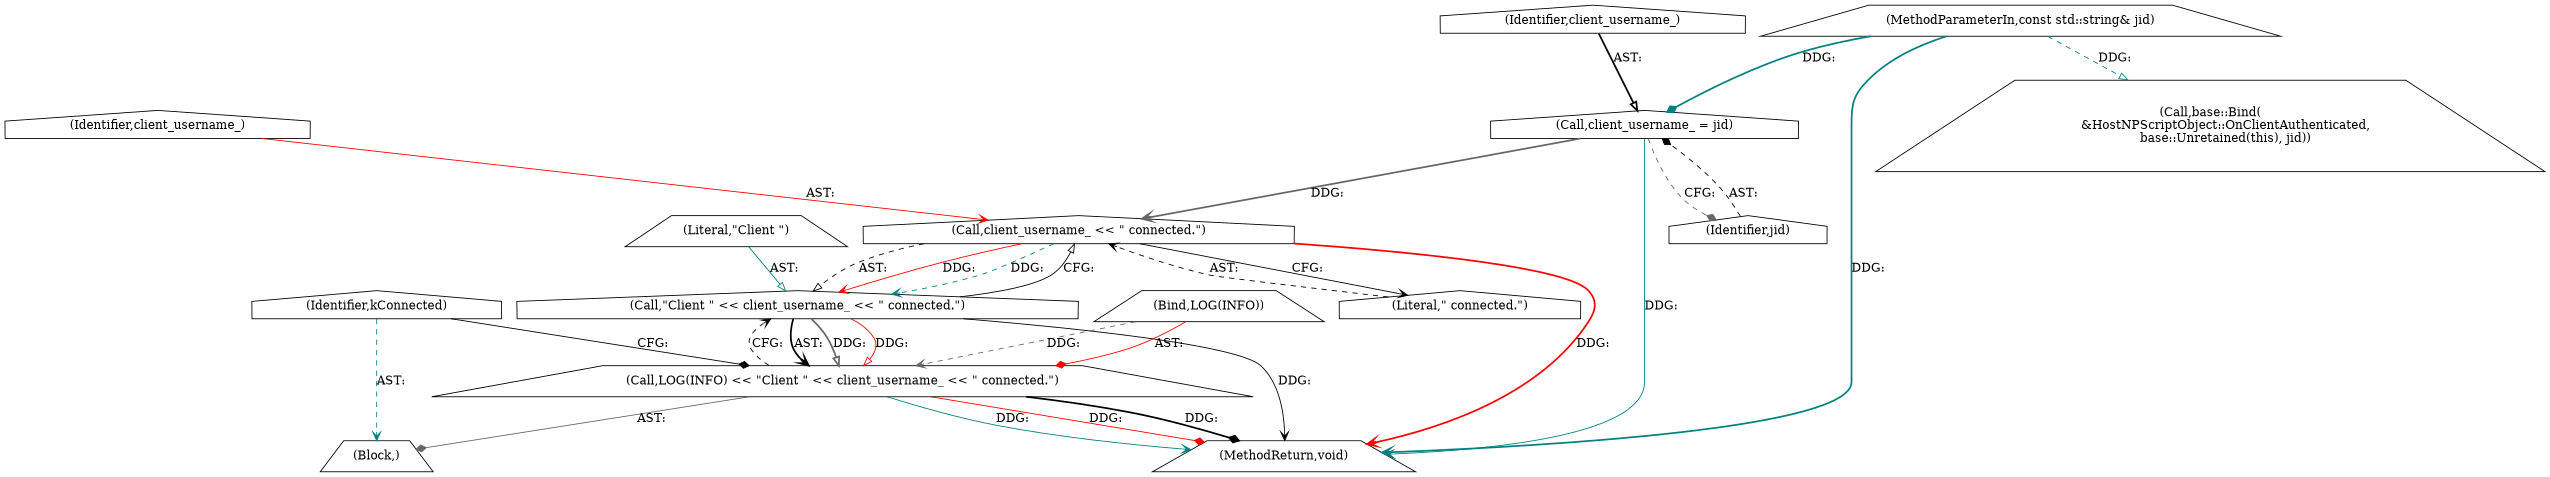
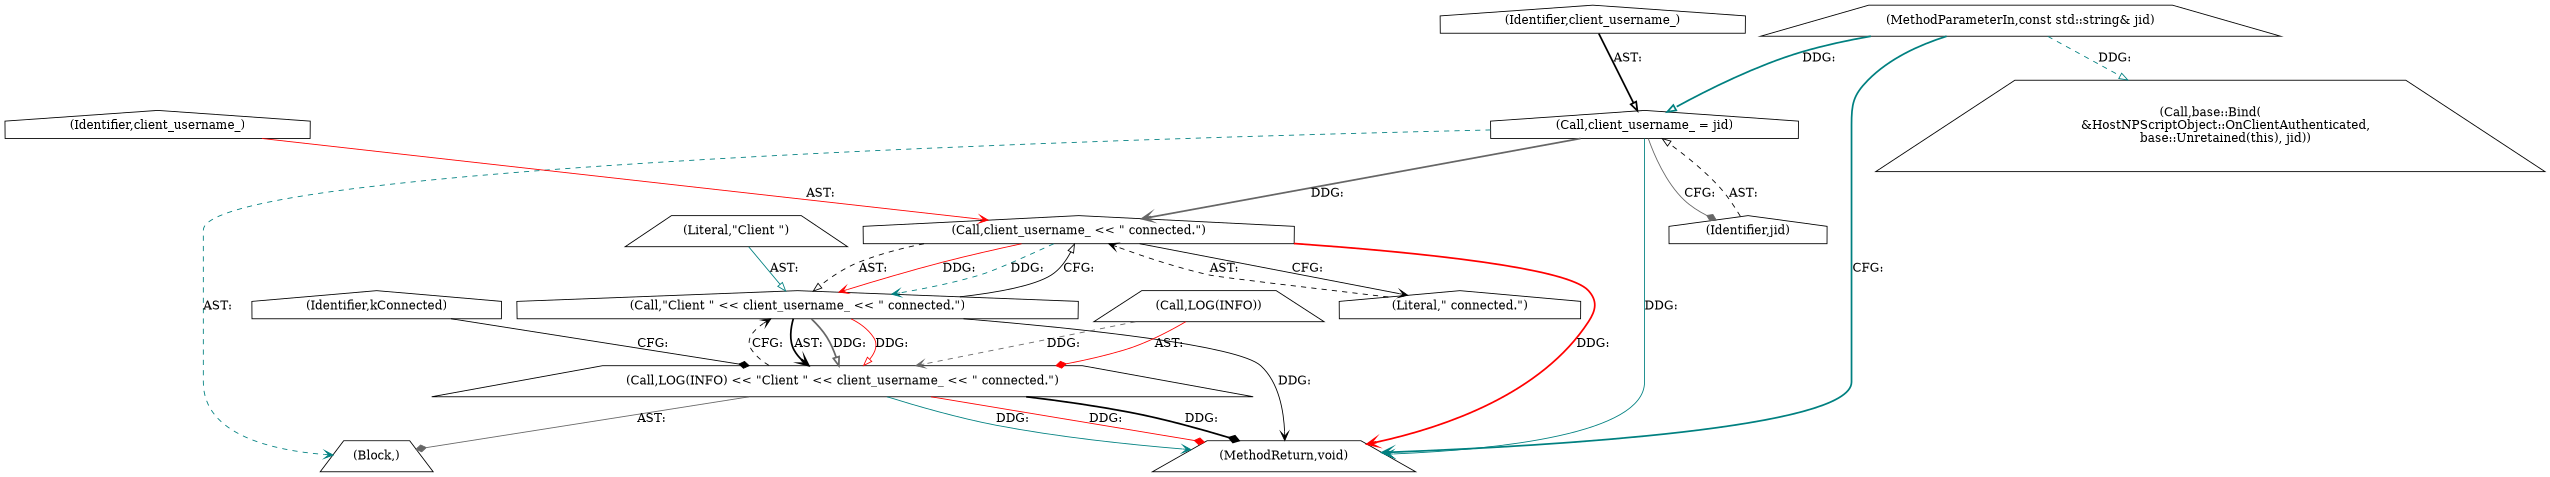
(1771, 63) -> (1771, 63)
(1709, 177) -> (1709, 177)
(1670, 183) -> (1670, 183)
(1870, 269) -> (1870, 269)
(1209, 306) -> (1209, 306)
(377, 375) -> (690, 161)
